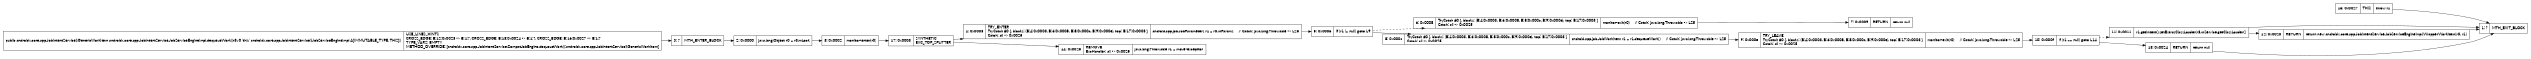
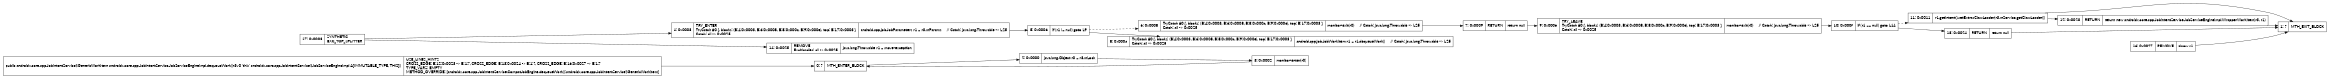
(2367, 8) -> (2166, 46)
(1732, 40) -> (1531, 26)
(882, 41) -> (1061, 66)
